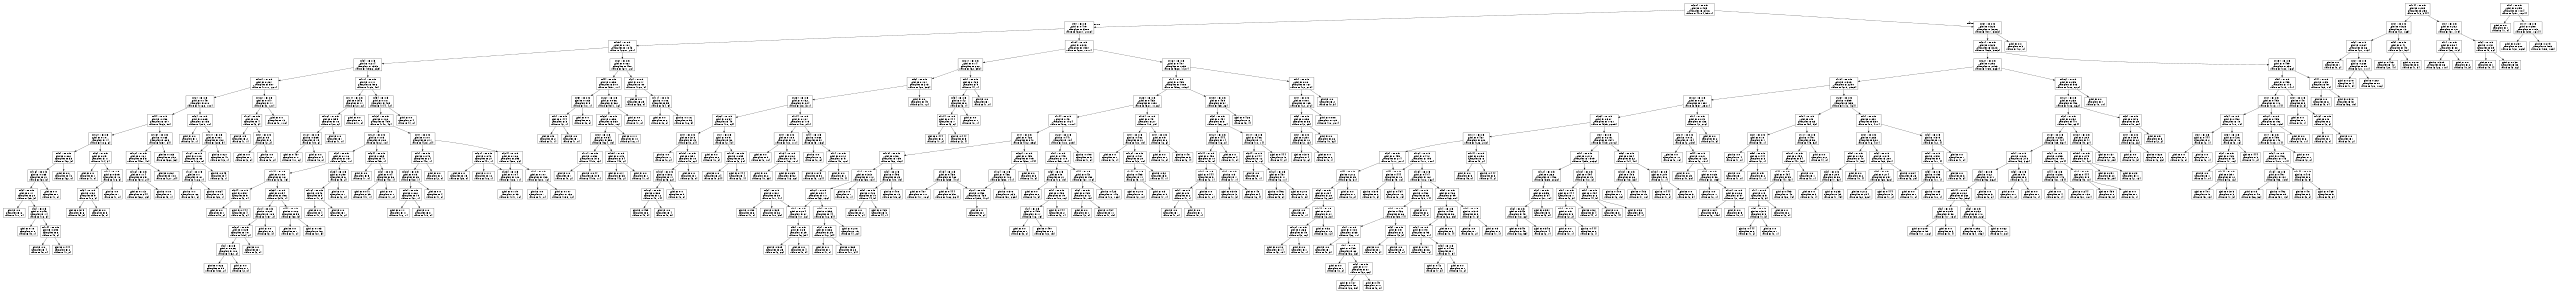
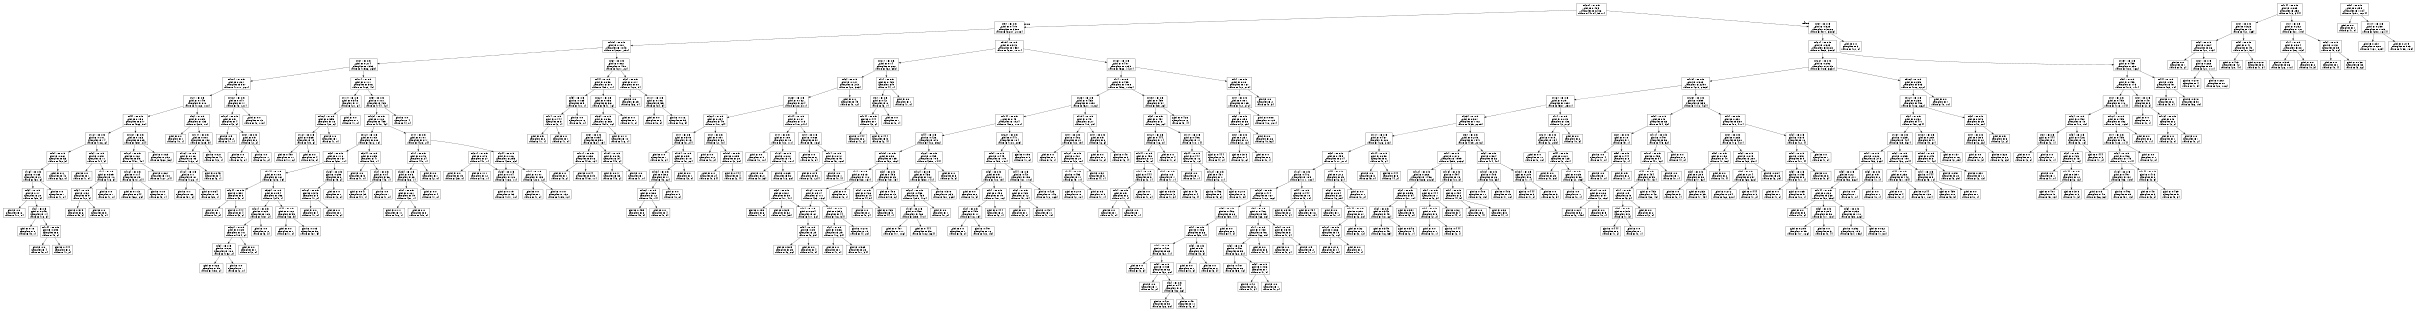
(1393, 166) -> (1319, 166)
(961, 185) -> (914, 203)
(1985, 185) -> (1810, 204)
